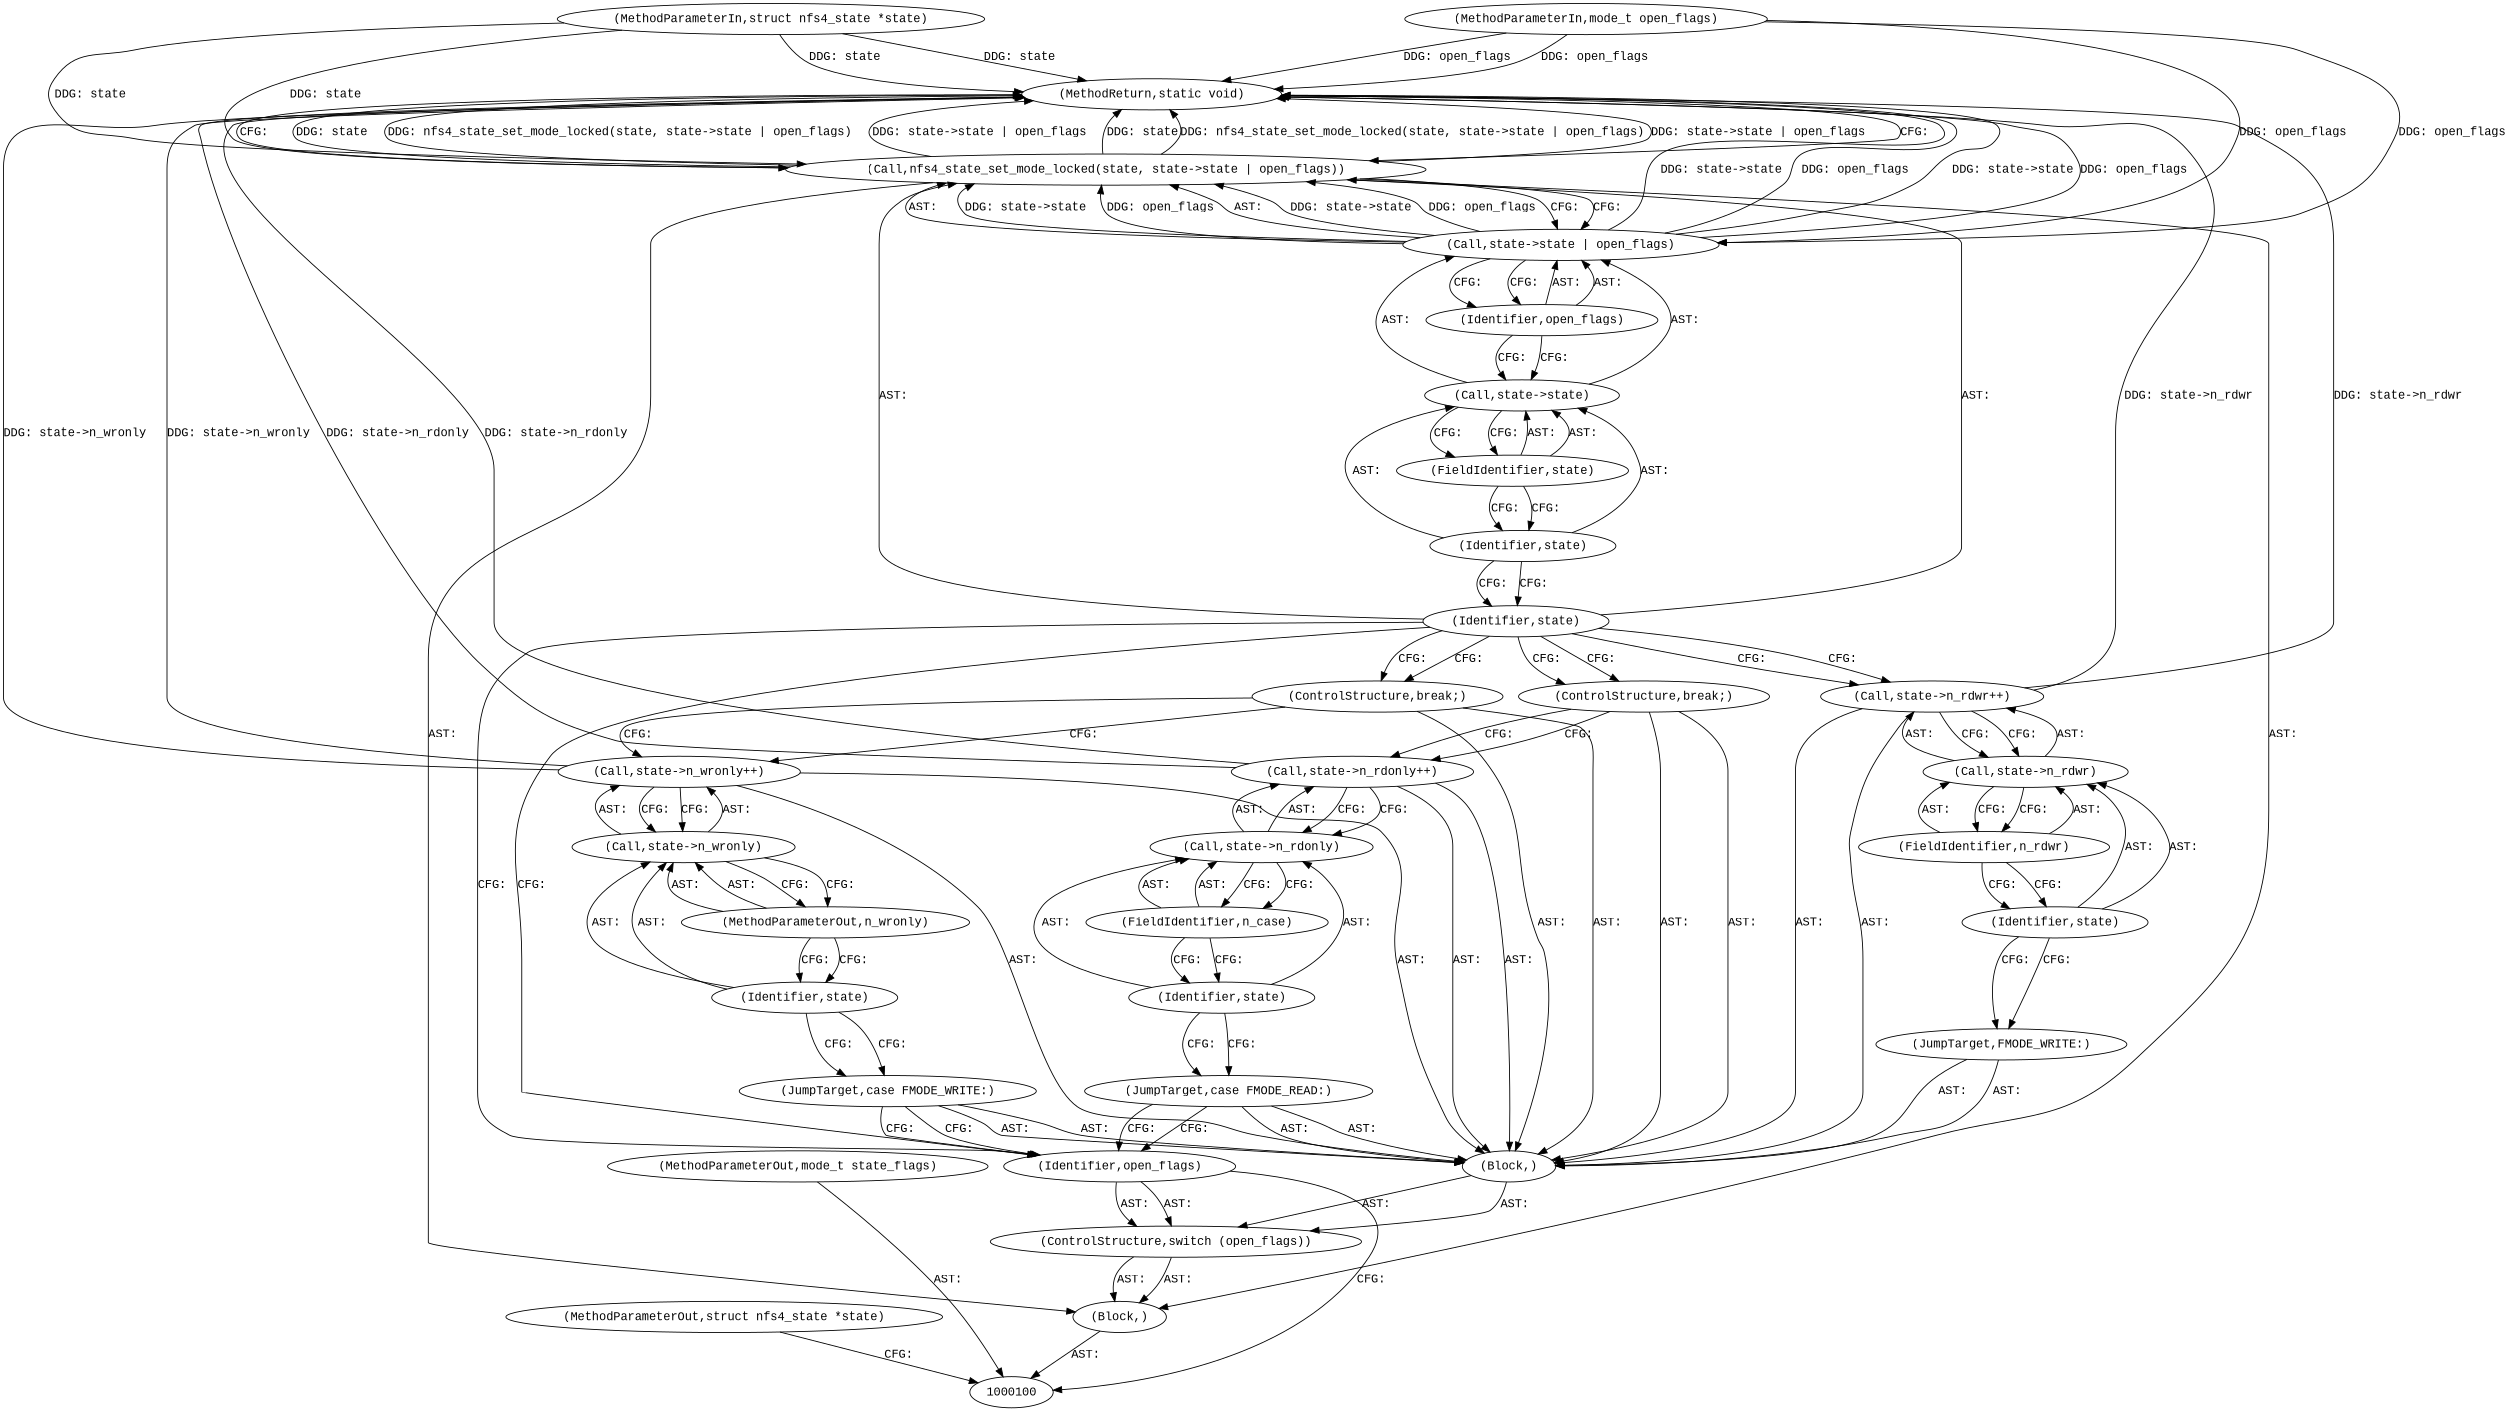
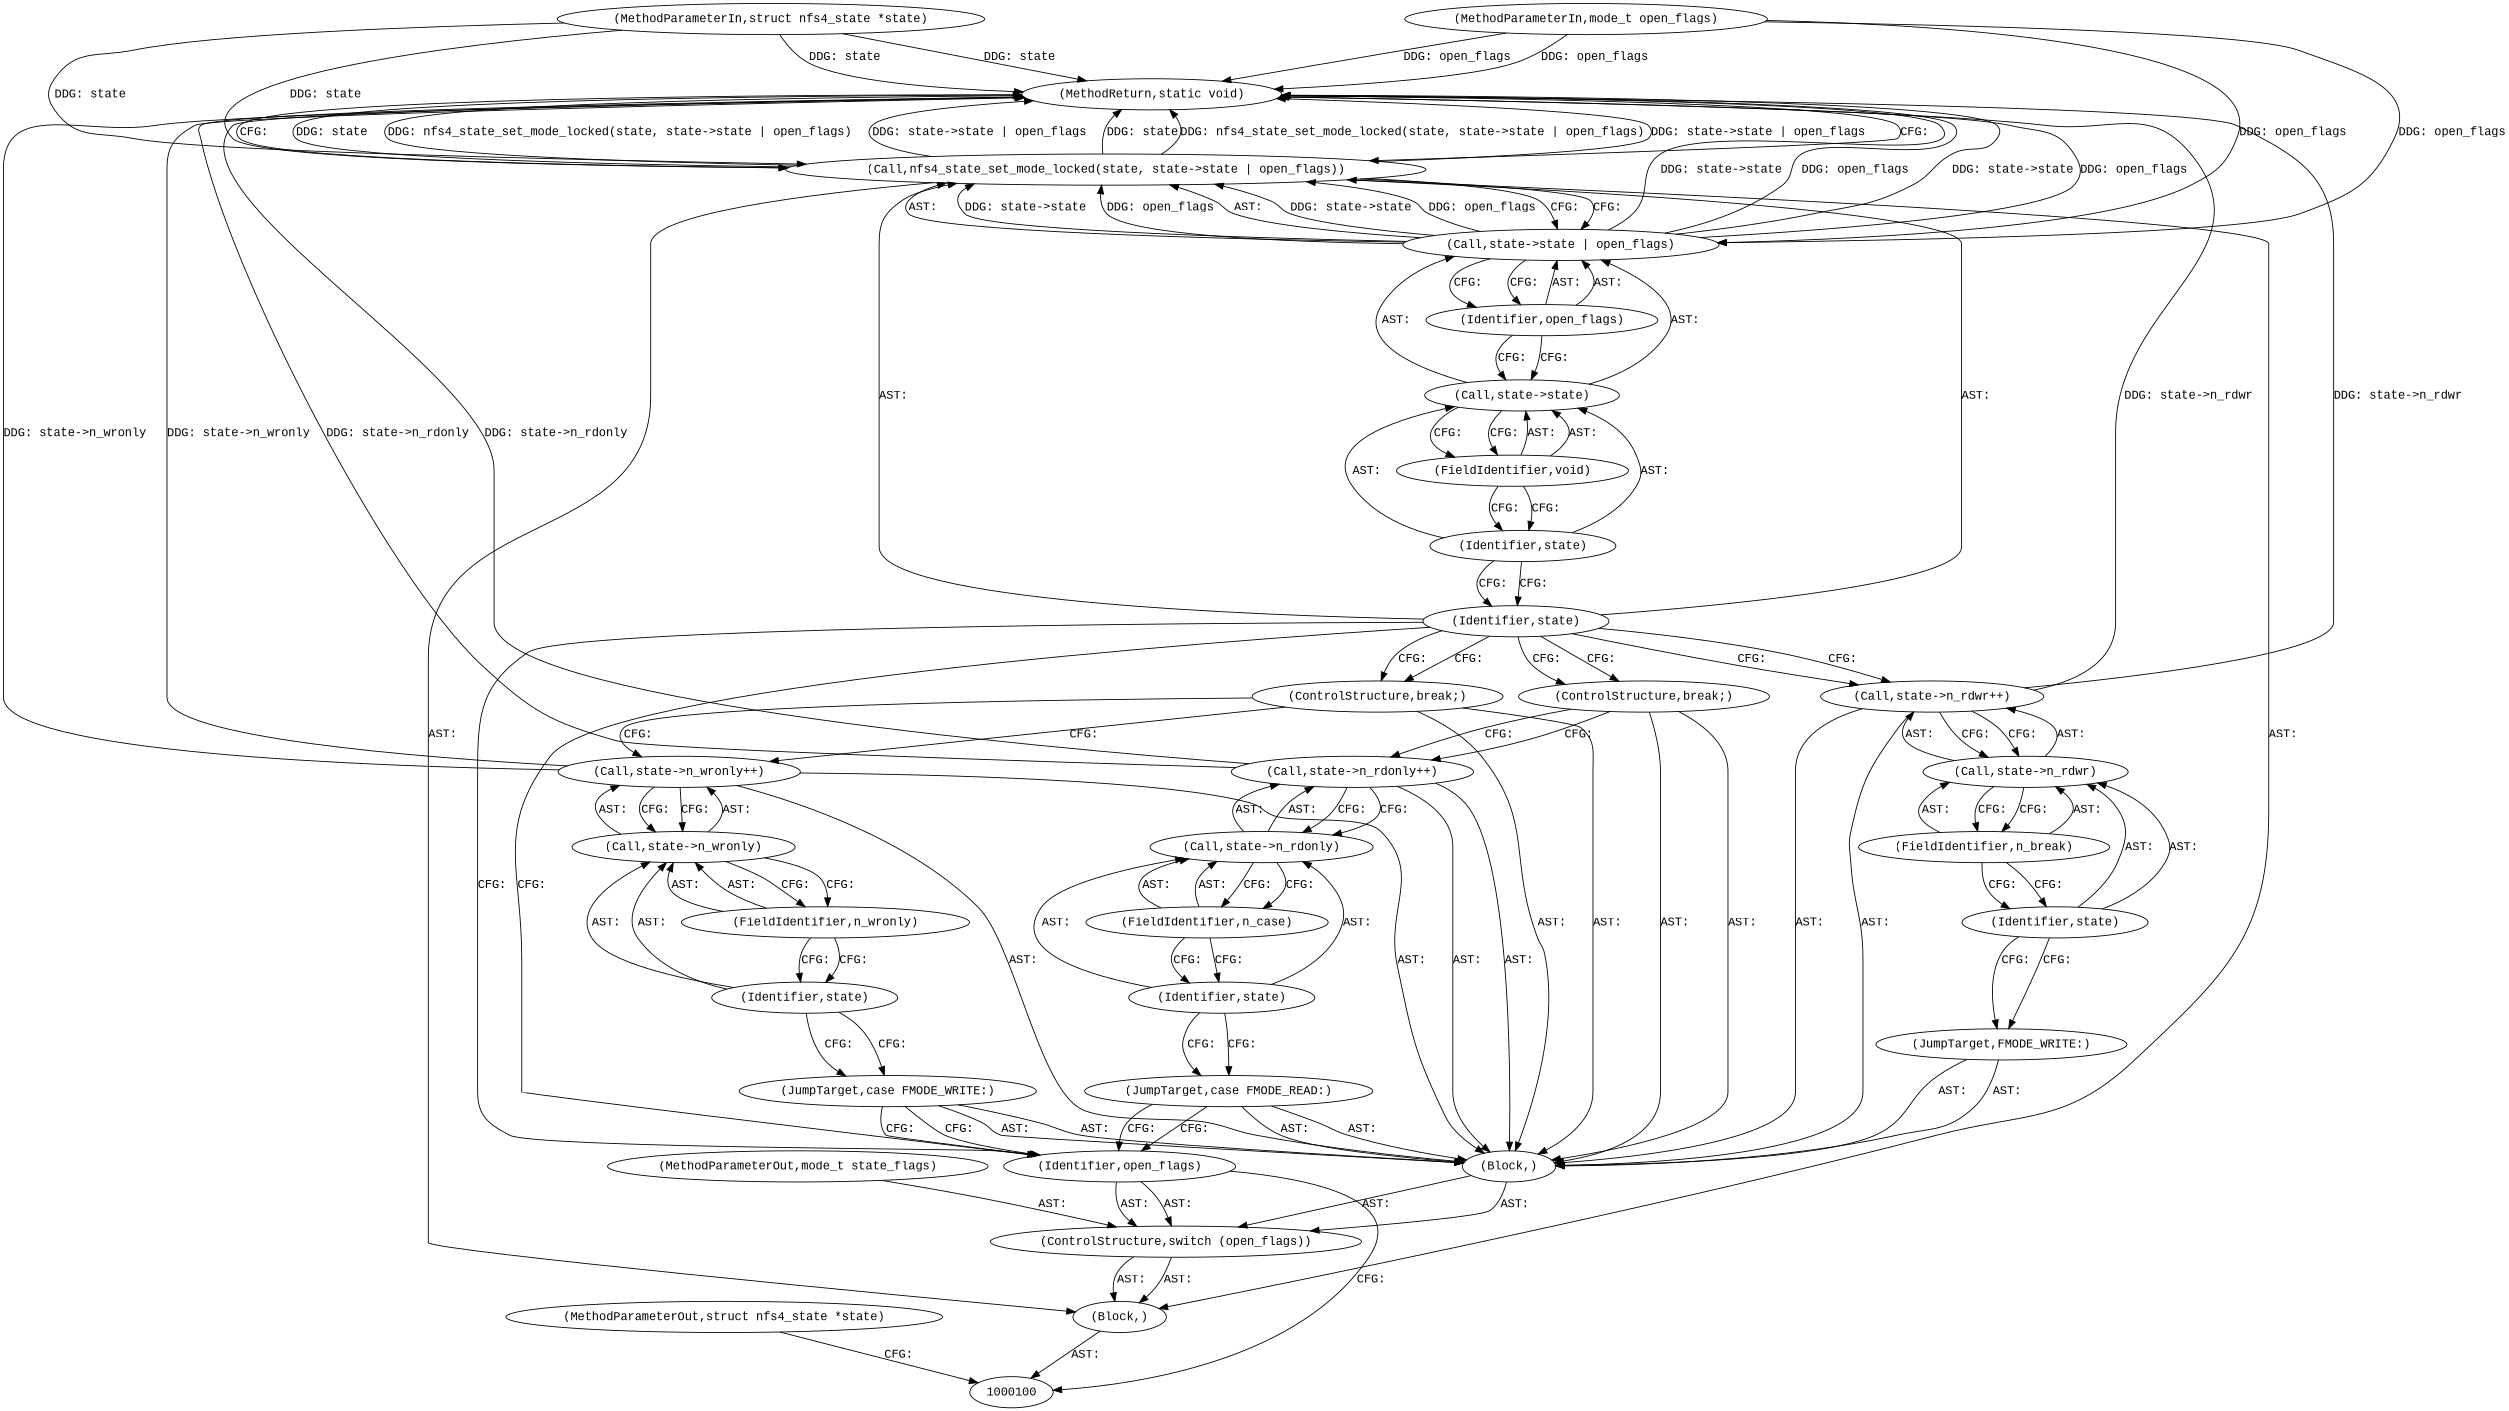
(1513, 471) -> (1513, 471)
(1984, 847) -> (1984, 847)
(825, 922) -> (825, 922)
(917, 1267) -> (995, 1201)
